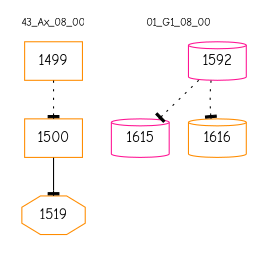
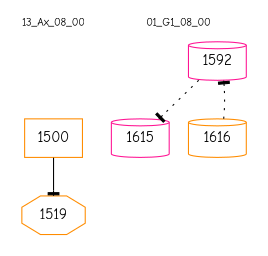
(54, 23) -> (54, 23)
(54, 61) -> none
(210, 97) -> (225, 102)
